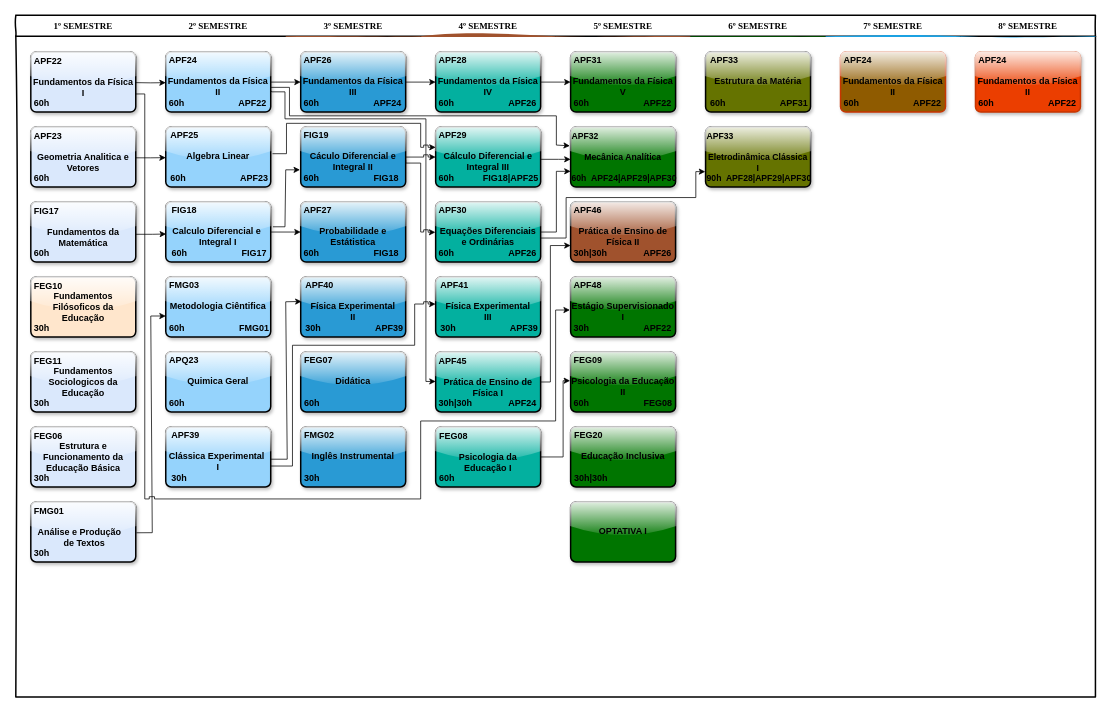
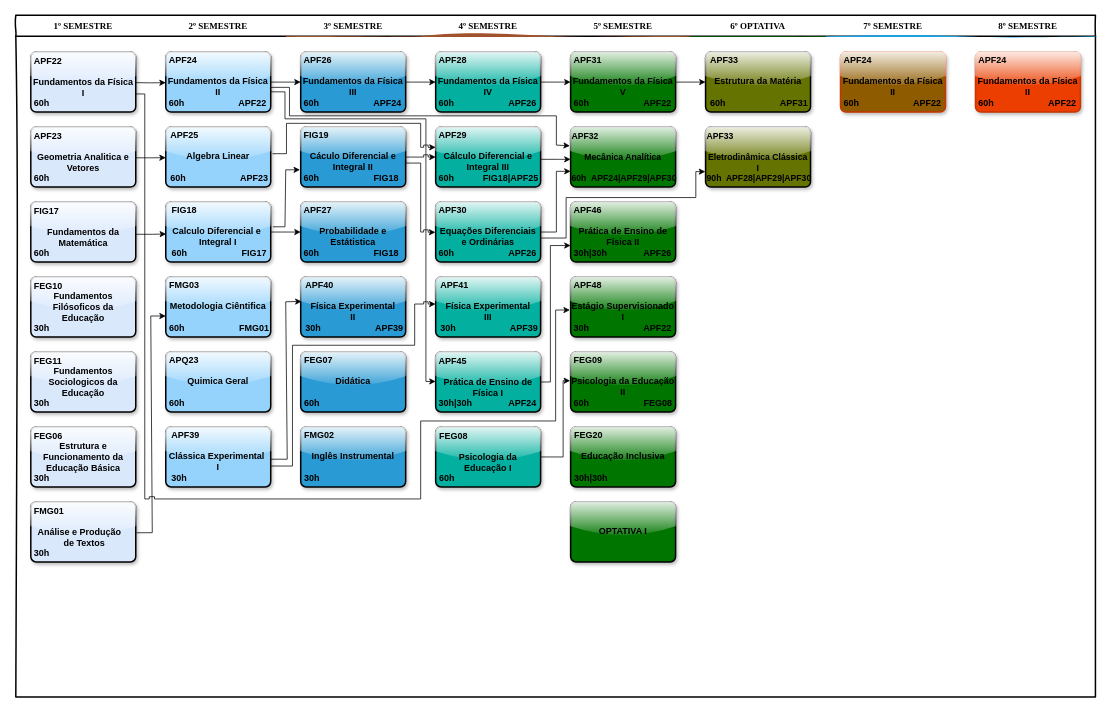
(758, 26) -> (758, 26)
none -> (699, 82)
(623, 232) -> (623, 232)
(83, 307) -> (83, 307)
